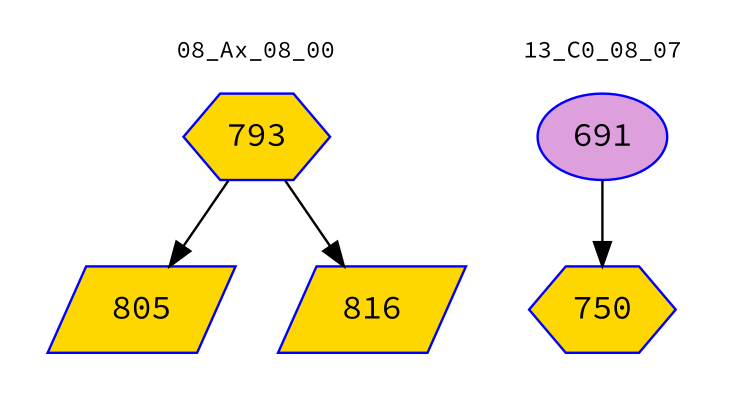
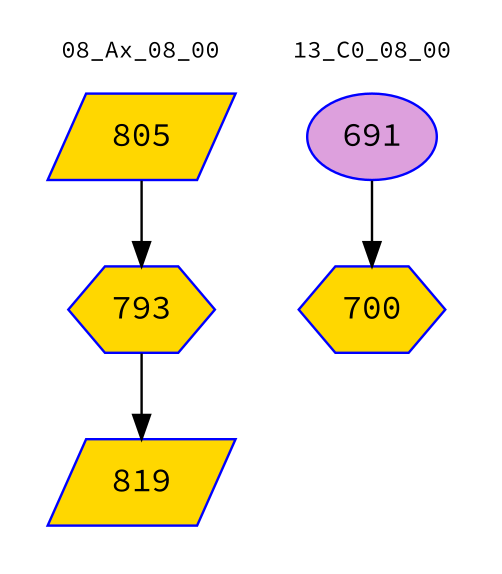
(604, 52) -> (373, 52)
(206, 213) -> (142, 211)
(372, 310) -> (142, 482)
(602, 310) -> (372, 310)
